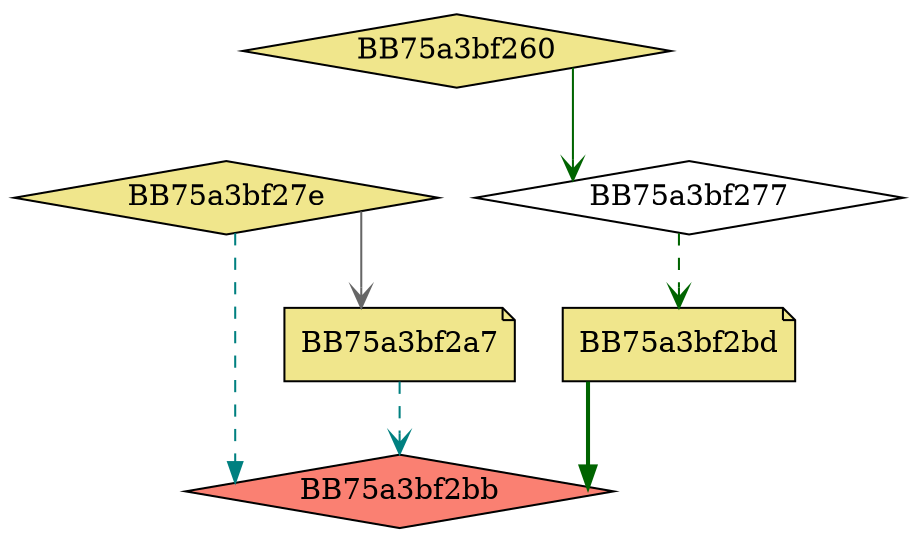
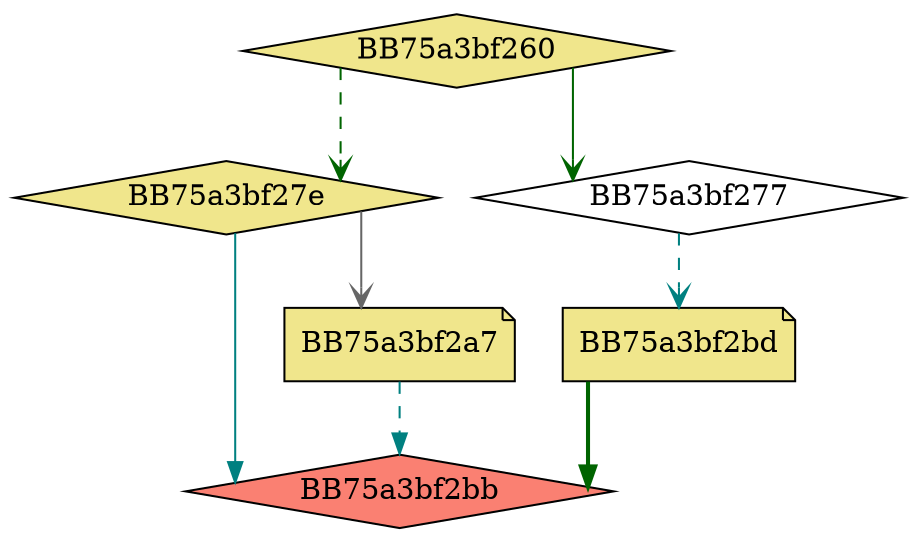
none -> (341, 114)
(679, 260) -> (679, 260)
(235, 348) -> (235, 348)
(400, 408) -> (400, 408)
